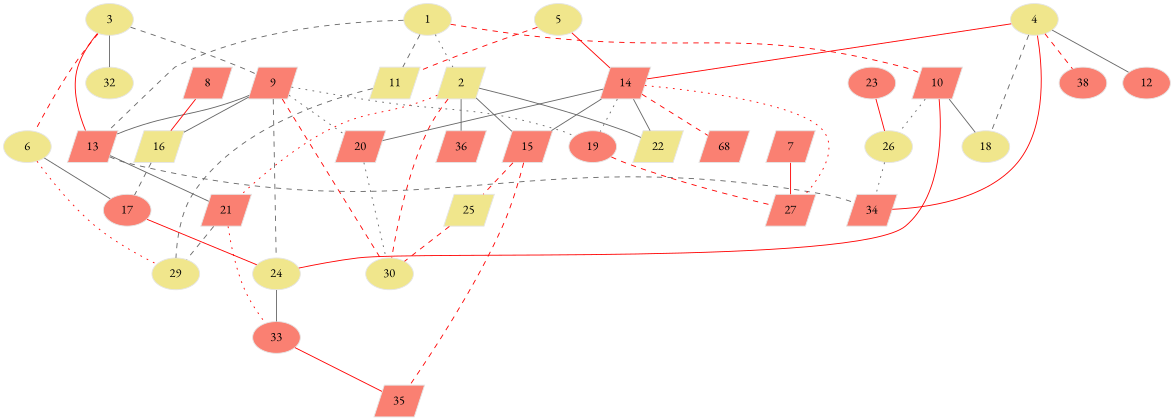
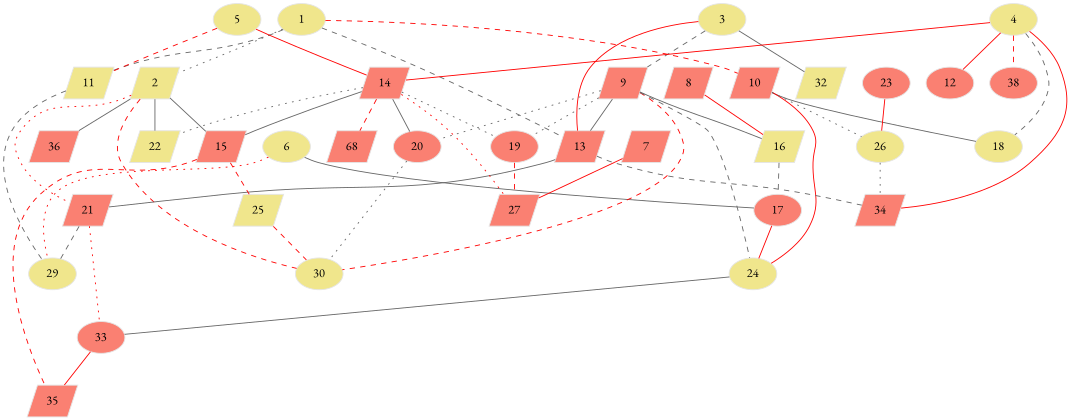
(1090, 51) -> (982, 51)
(64, 81) -> none
(110, 83) -> (821, 83)
(642, 115) -> (270, 107)
(360, 147) -> (417, 147)
